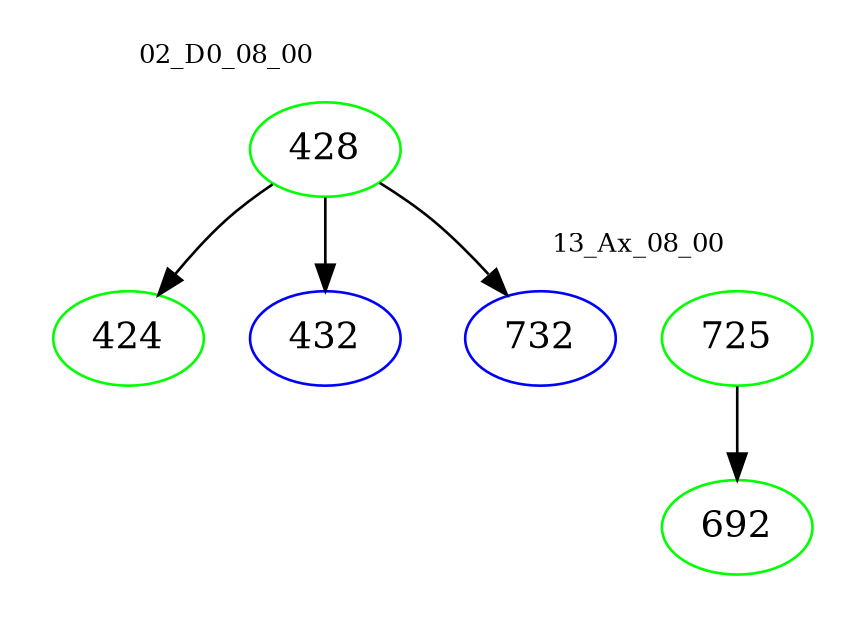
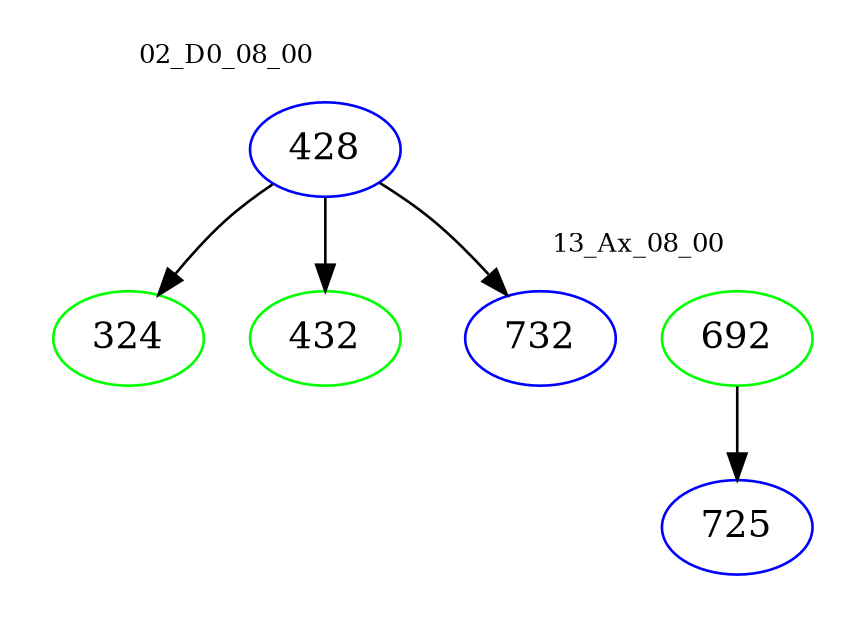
(325, 150) -> (325, 150)
(129, 338) -> (129, 338)
(325, 338) -> (325, 338)
(737, 338) -> (737, 527)
(737, 420) -> (737, 420)
